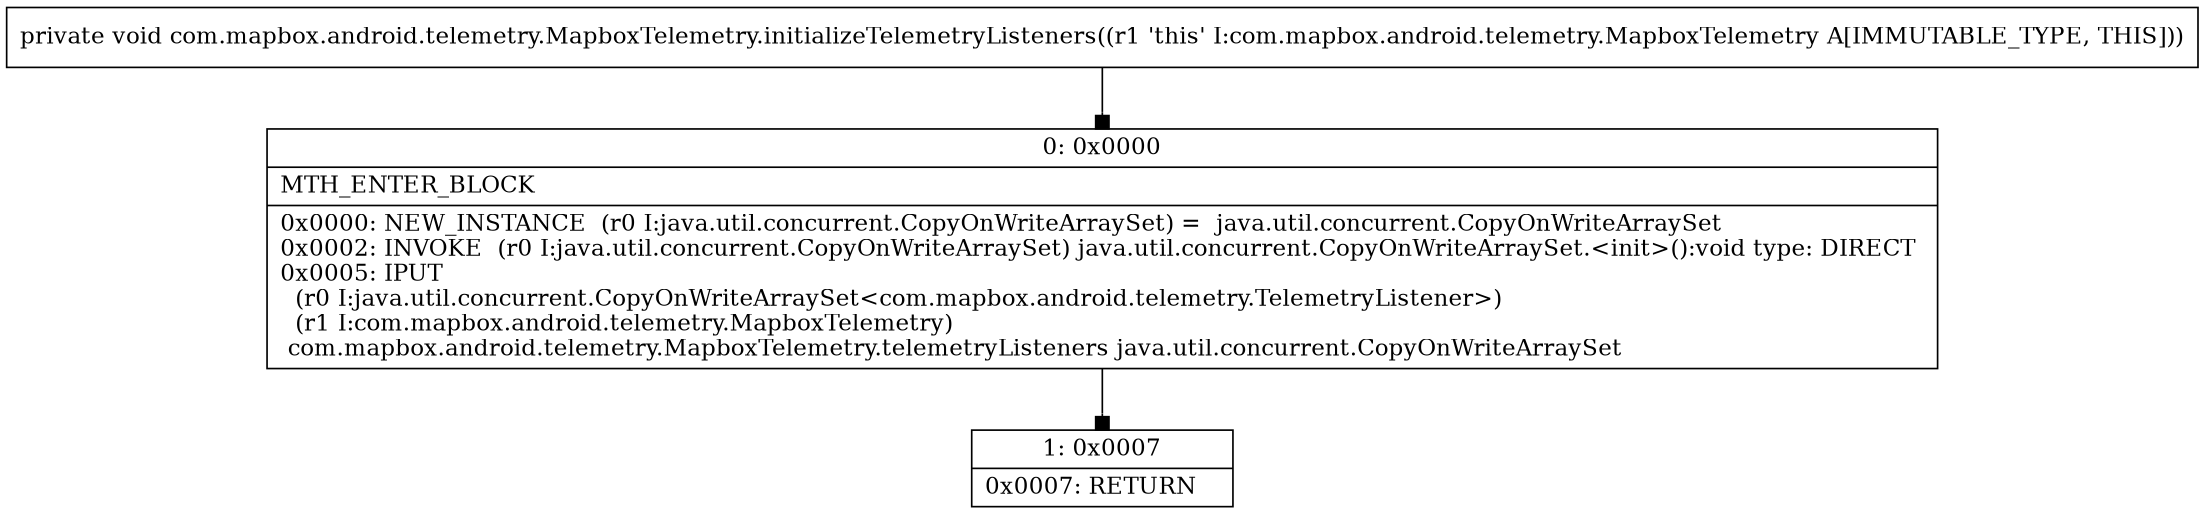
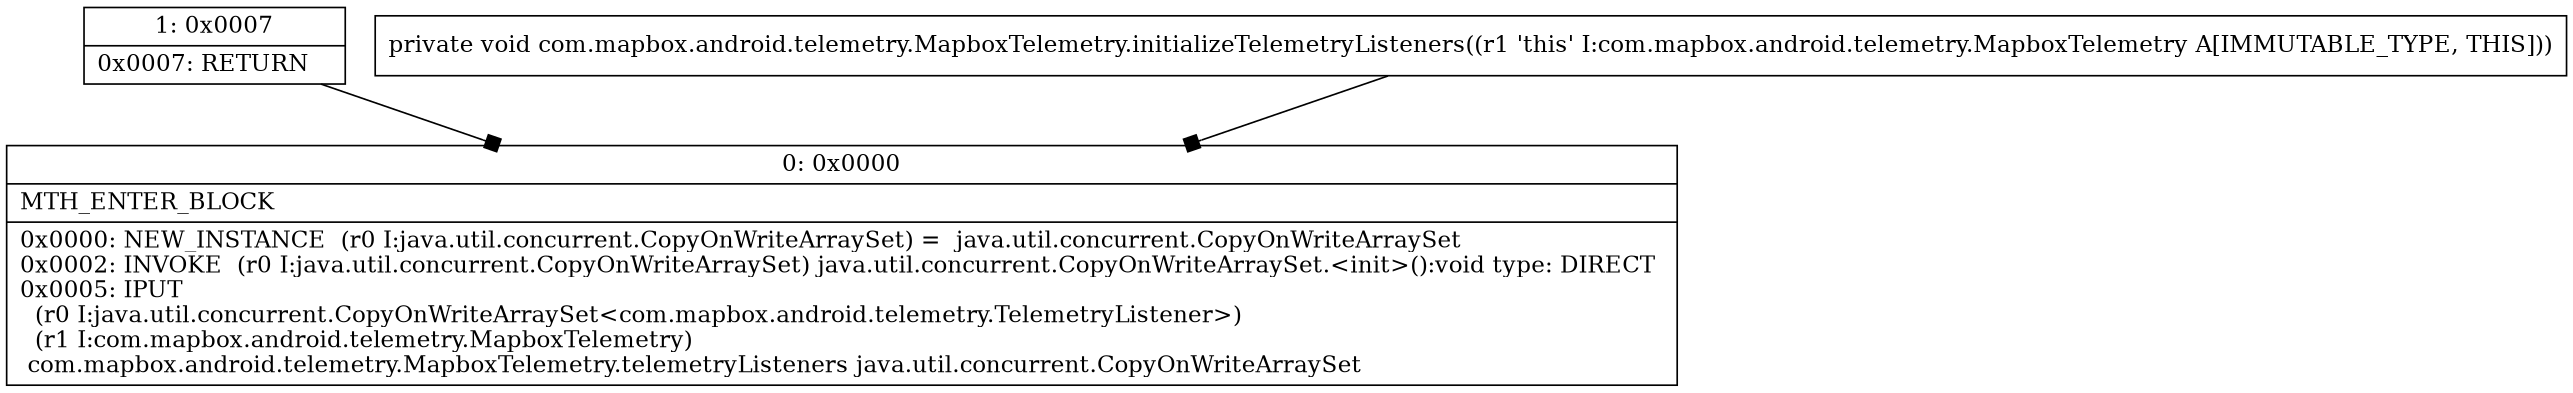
(1102, 391) -> (402, 112)
